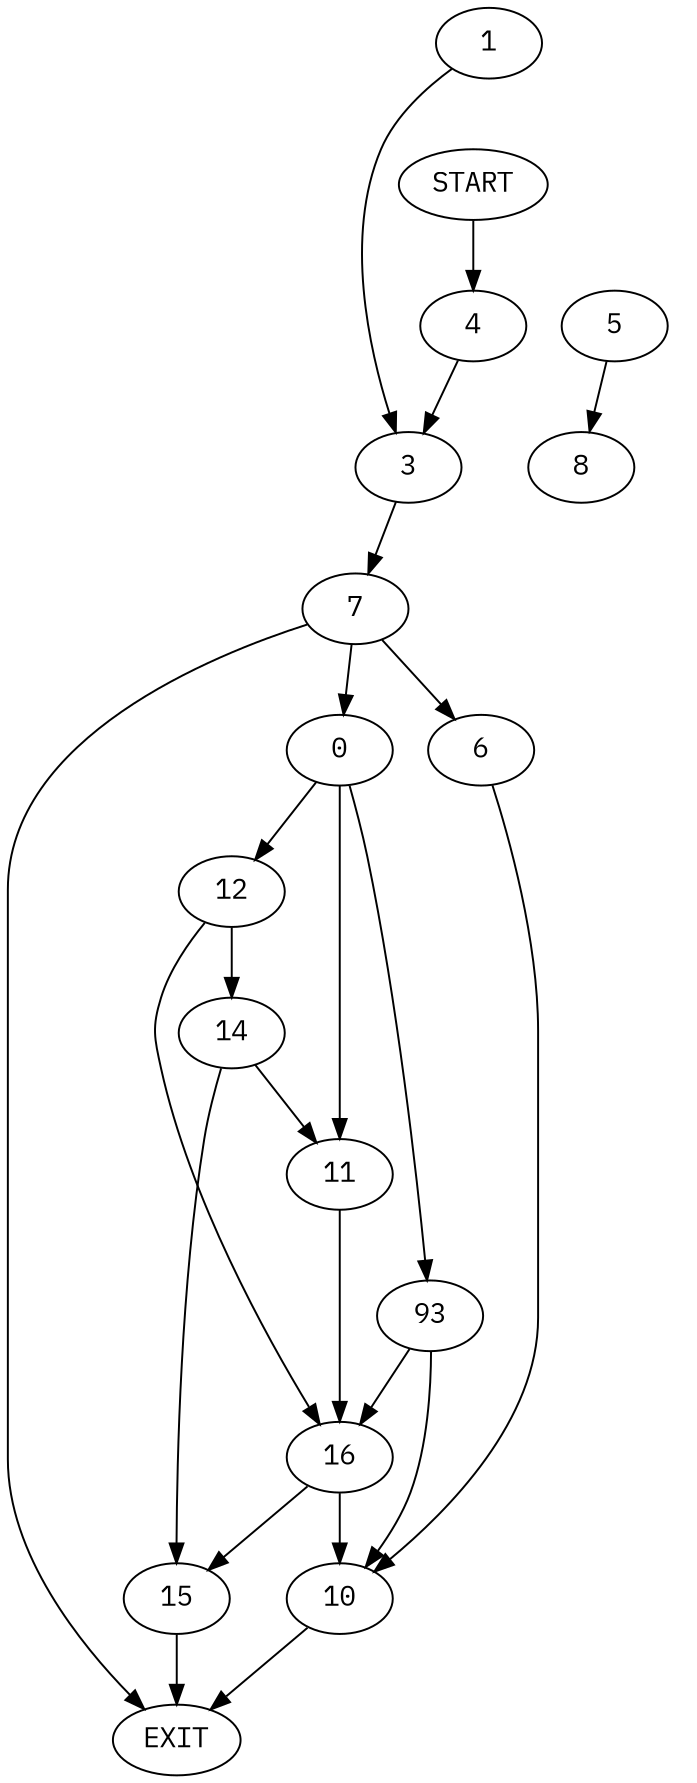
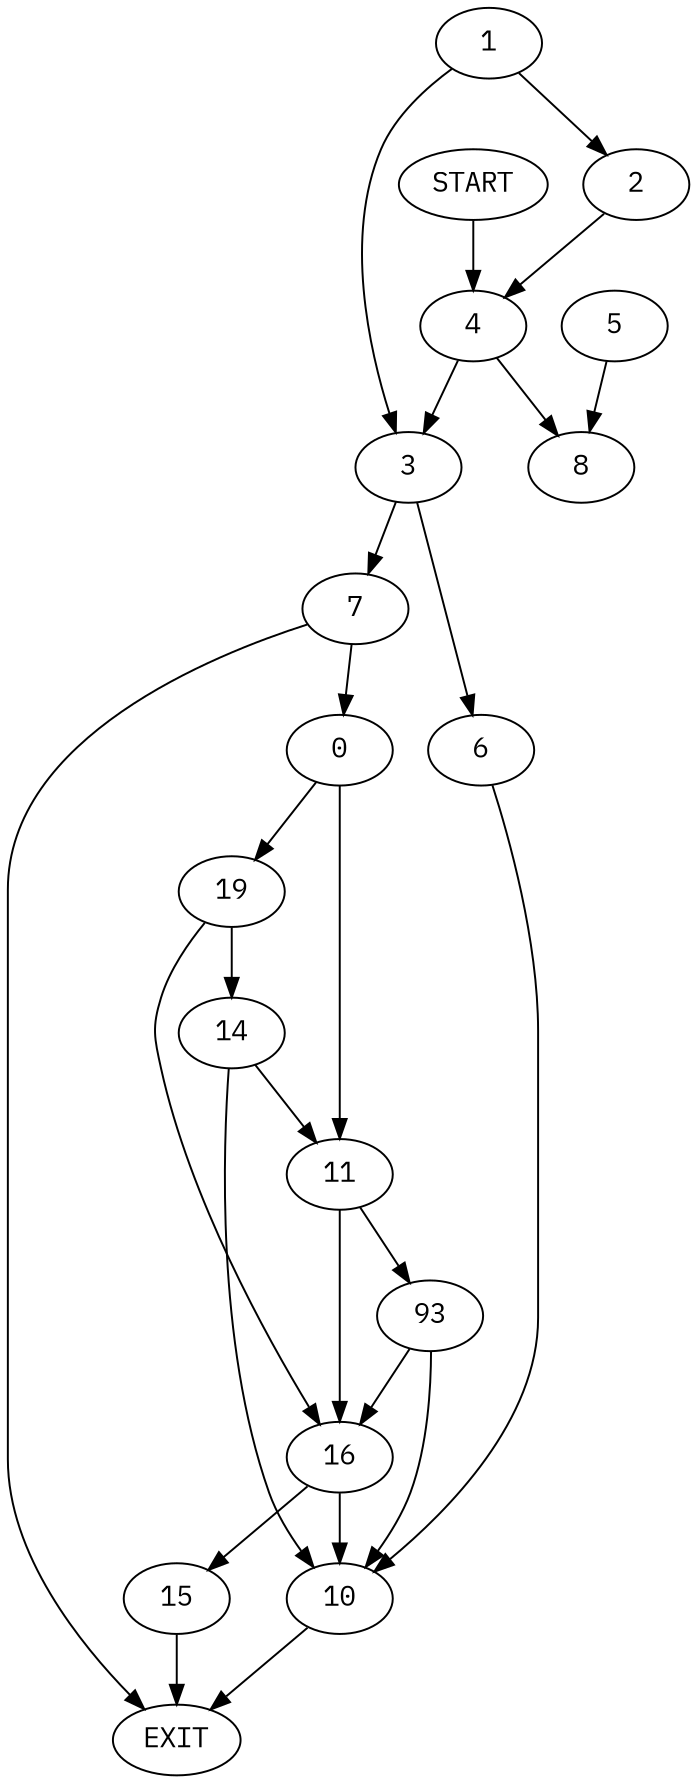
none -> (636, 185)
none -> (521, 389)
(412, 672) -> (442, 599)
(232, 892) -> (232, 892)
(396, 1022) -> (379, 1237)
(186, 1304) -> (232, 1316)
